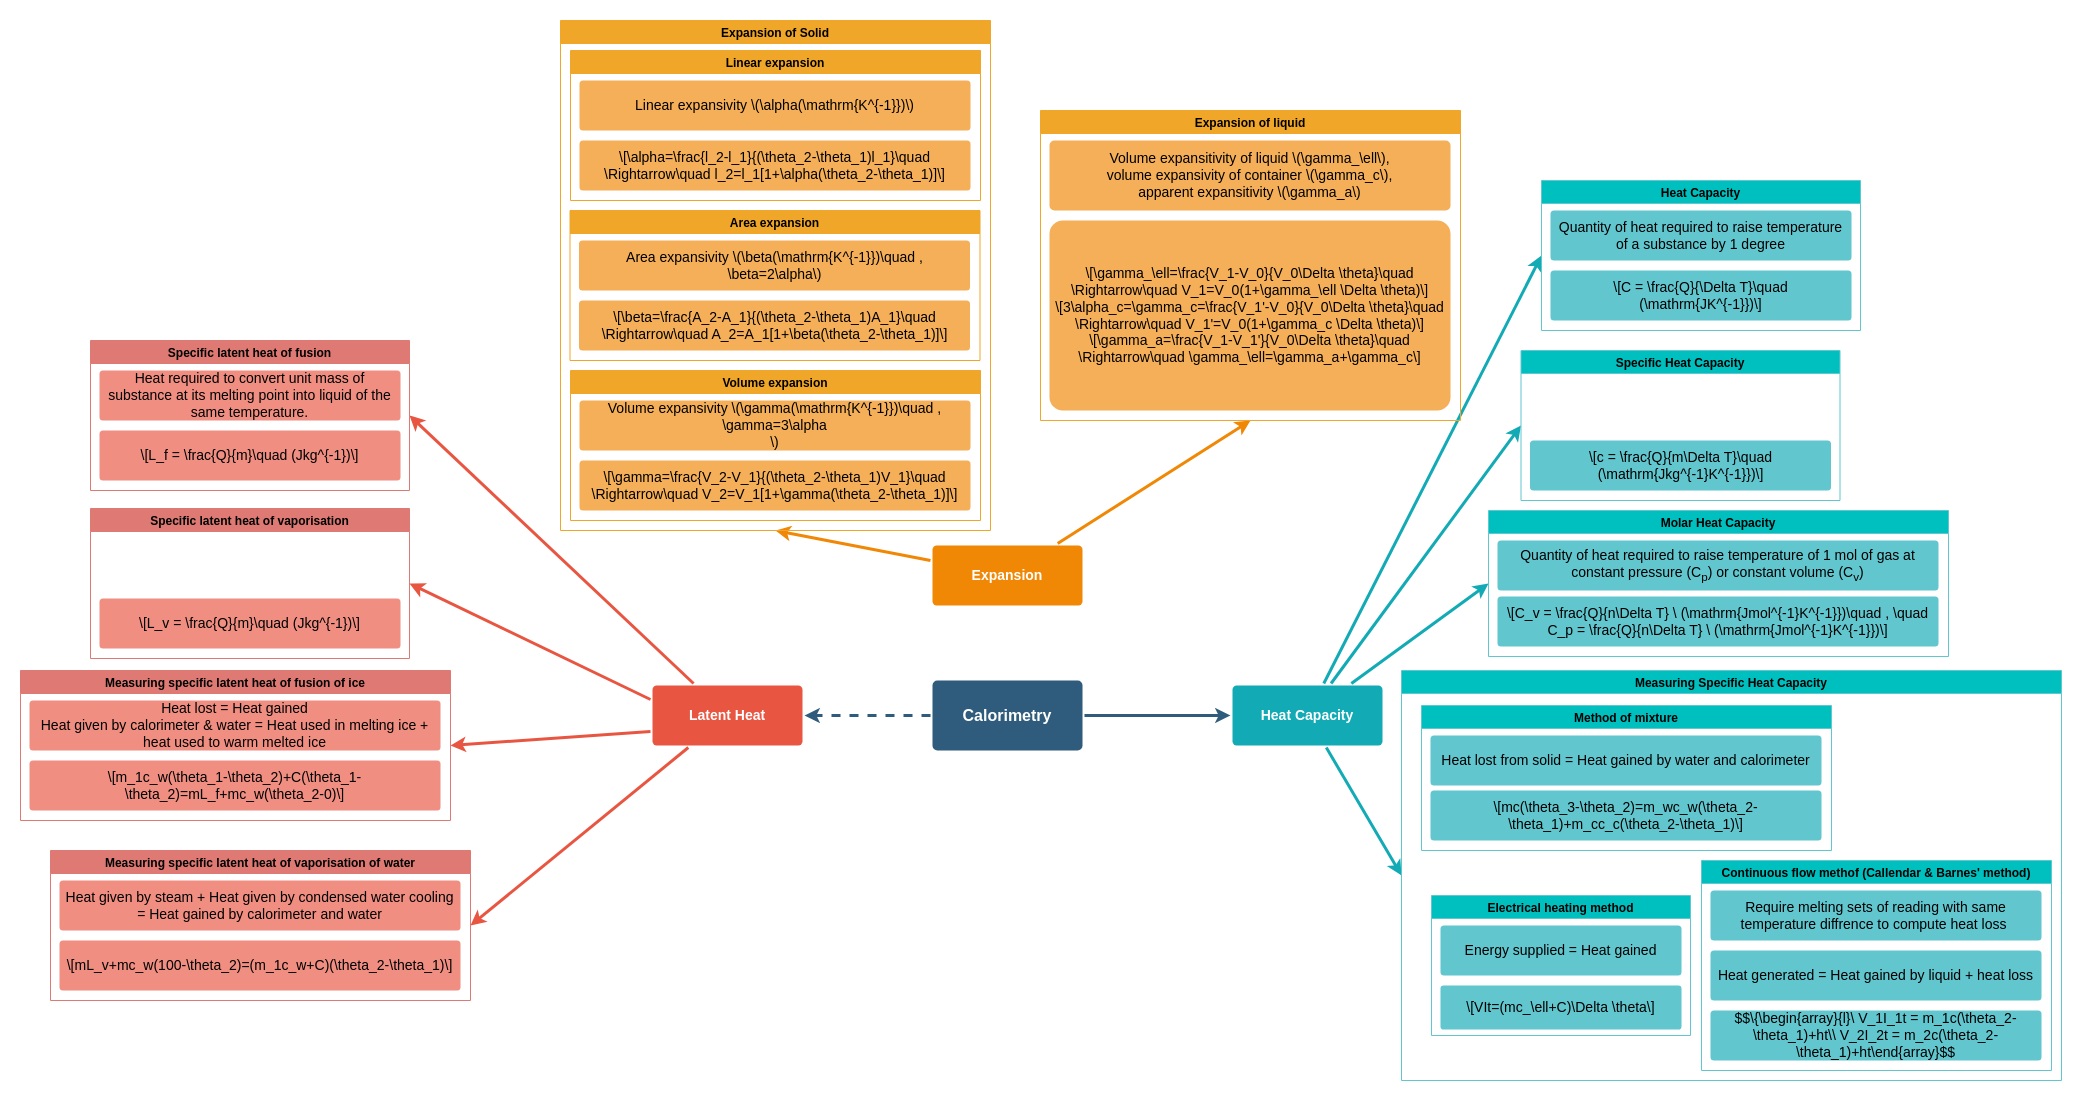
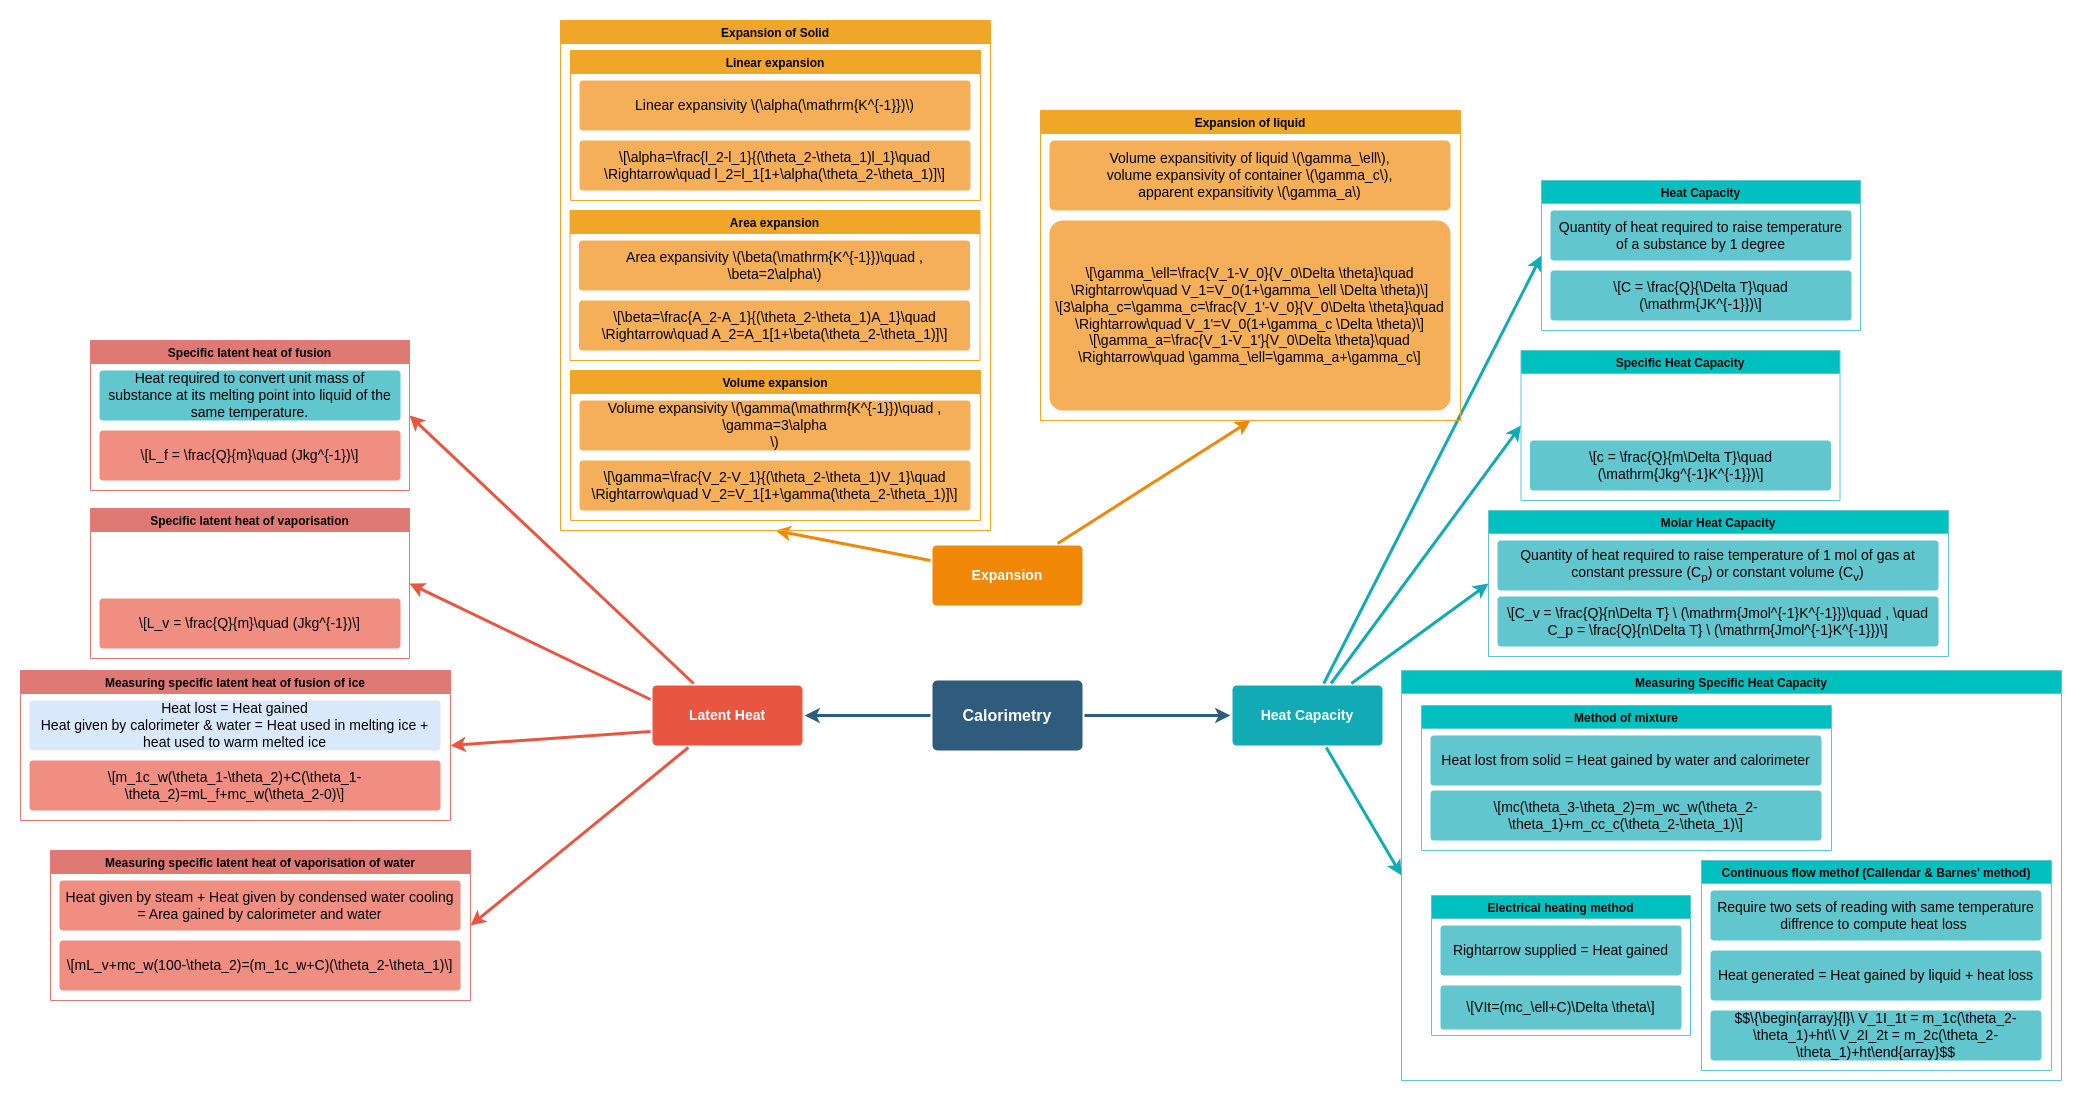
(250, 396) -> (250, 396)
(875, 716) -> (875, 716)
(235, 726) -> (235, 726)
(260, 906) -> (260, 906)
(1876, 916) -> (1876, 916)
(1561, 951) -> (1561, 951)
